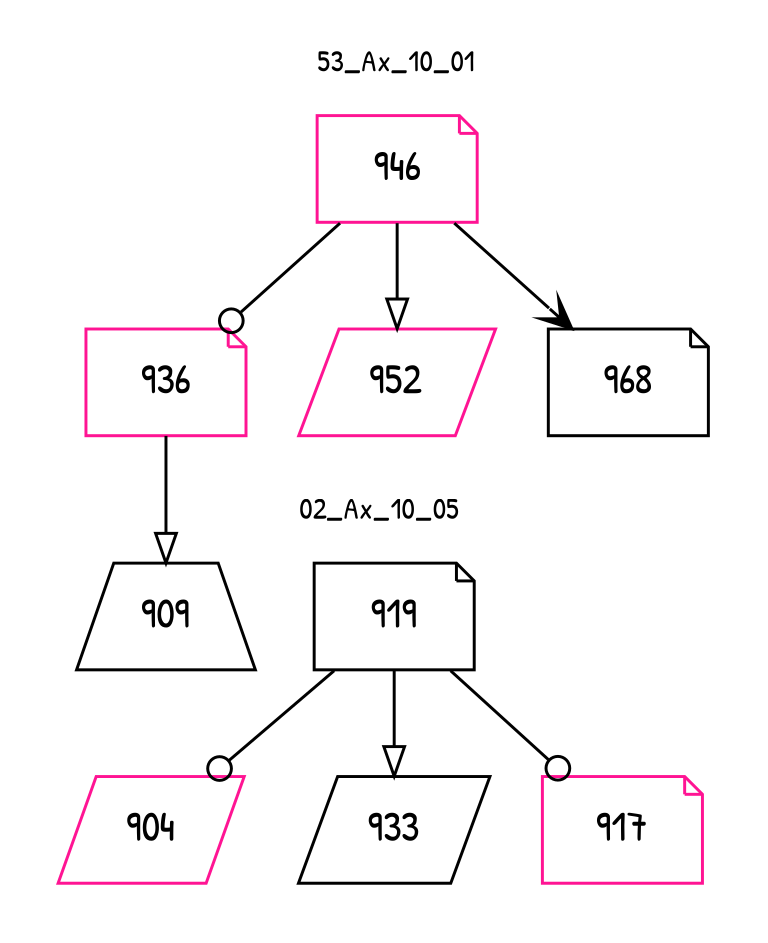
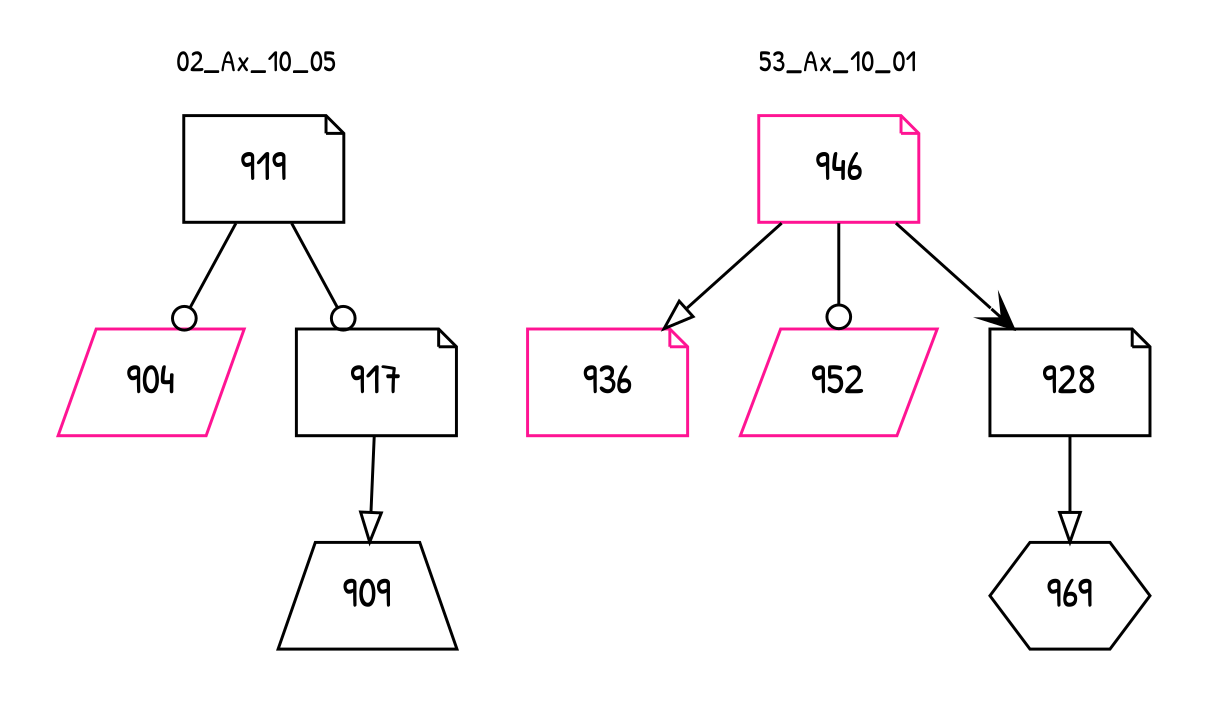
(397, 261) -> (839, 264)
(290, 268) -> (734, 266)
(628, 382) -> (1070, 382)
(166, 501) -> (373, 475)
none -> (1070, 596)
(394, 830) -> none
(622, 830) -> (376, 382)
